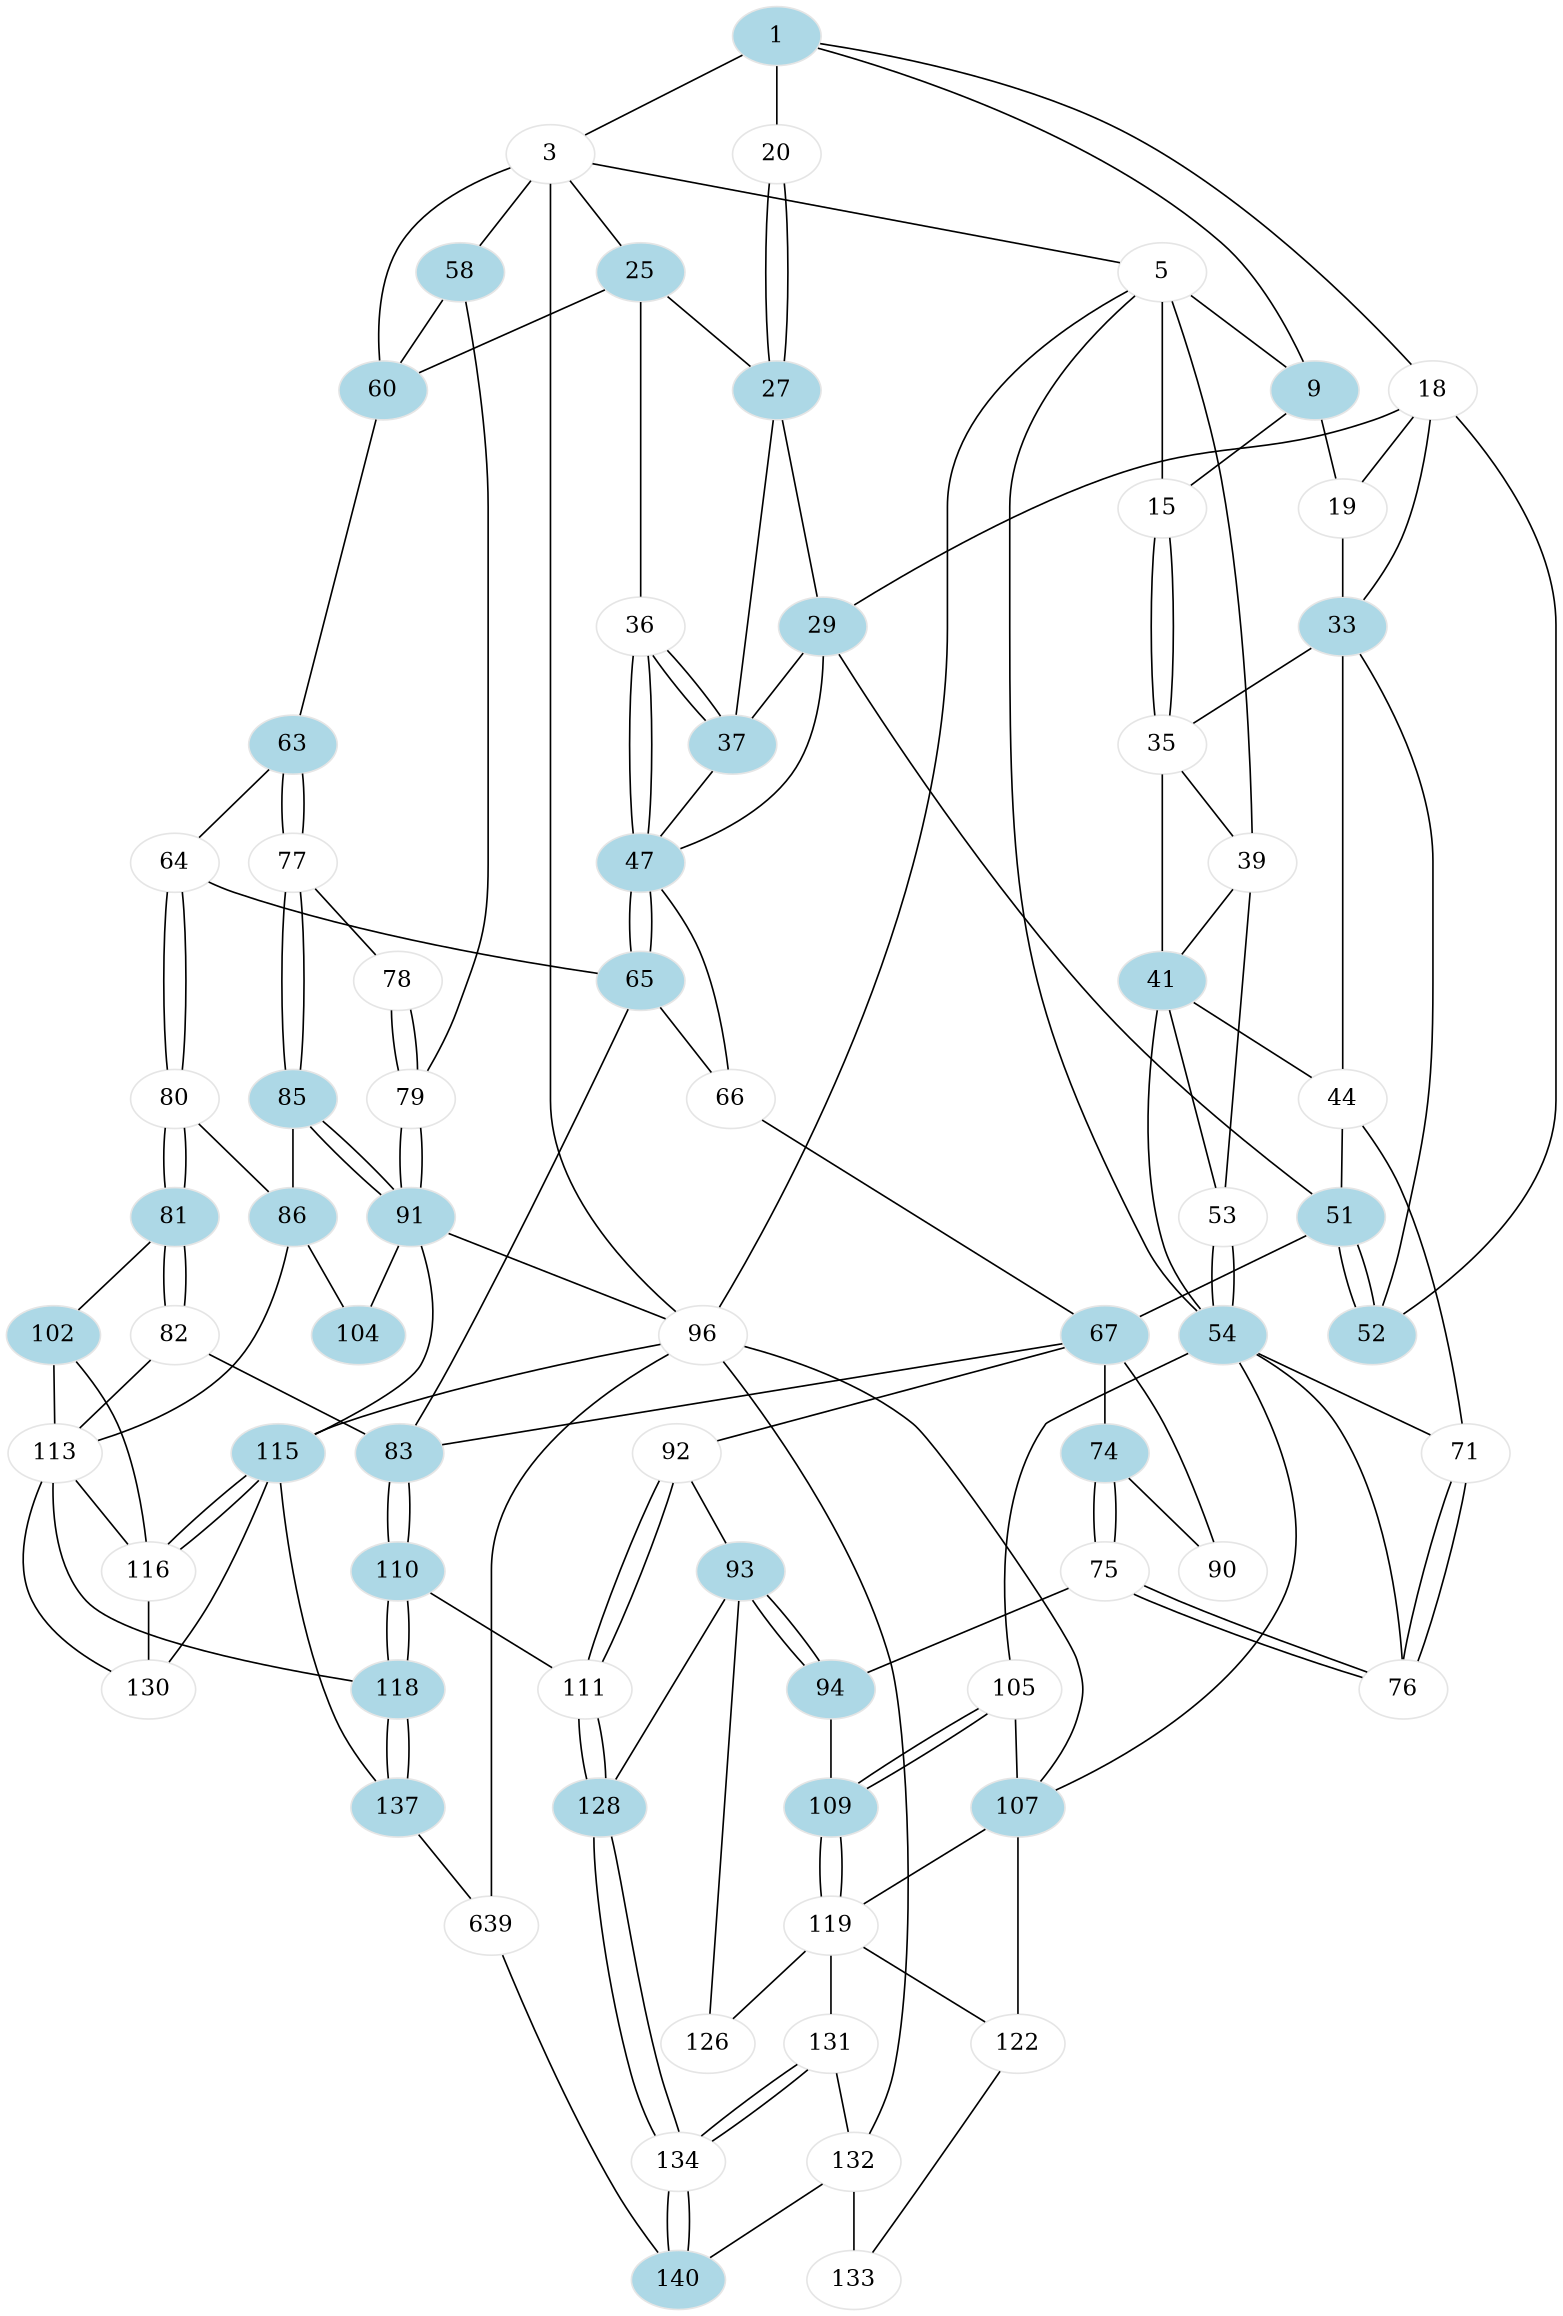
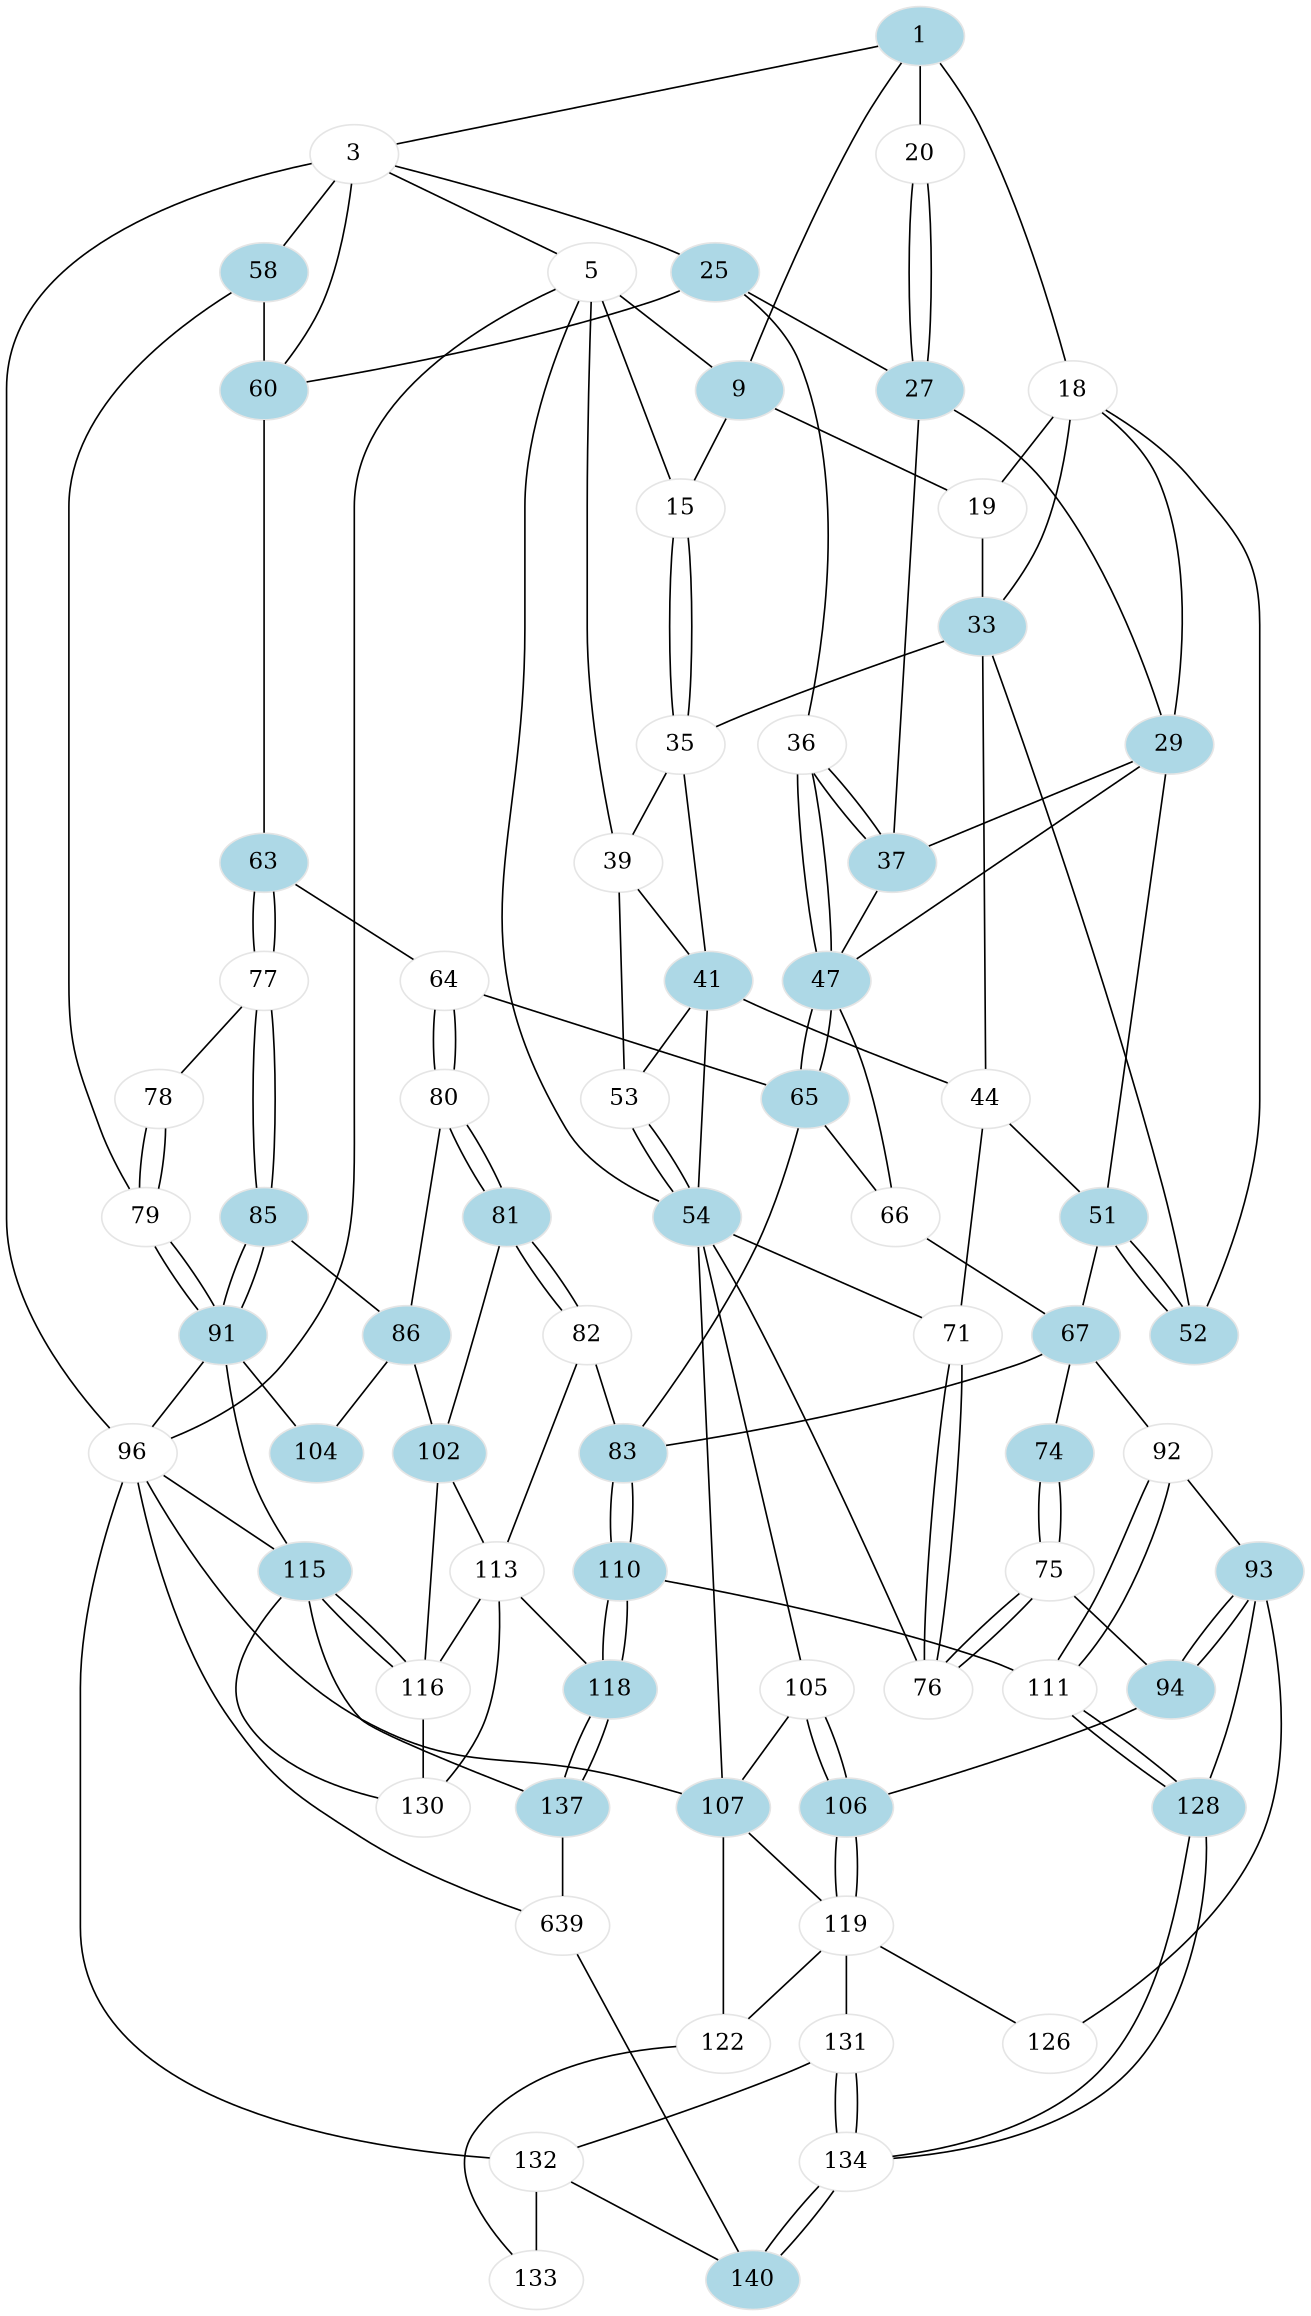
(225, 1374) -> (423, 1394)
(1223, 1571) -> none
(831, 1808) -> (846, 1808)
